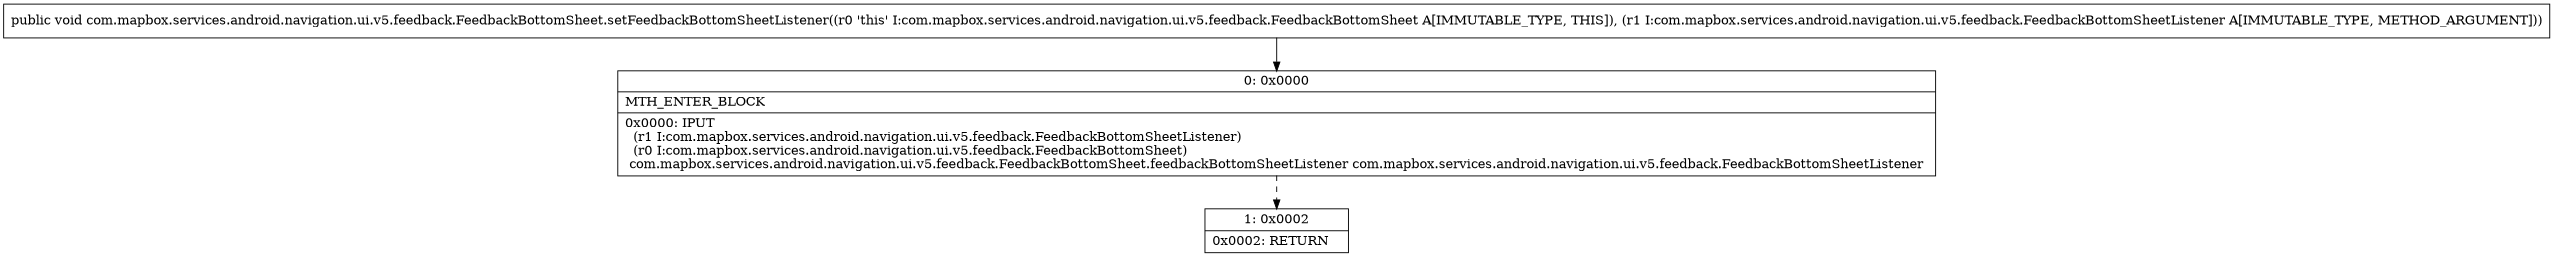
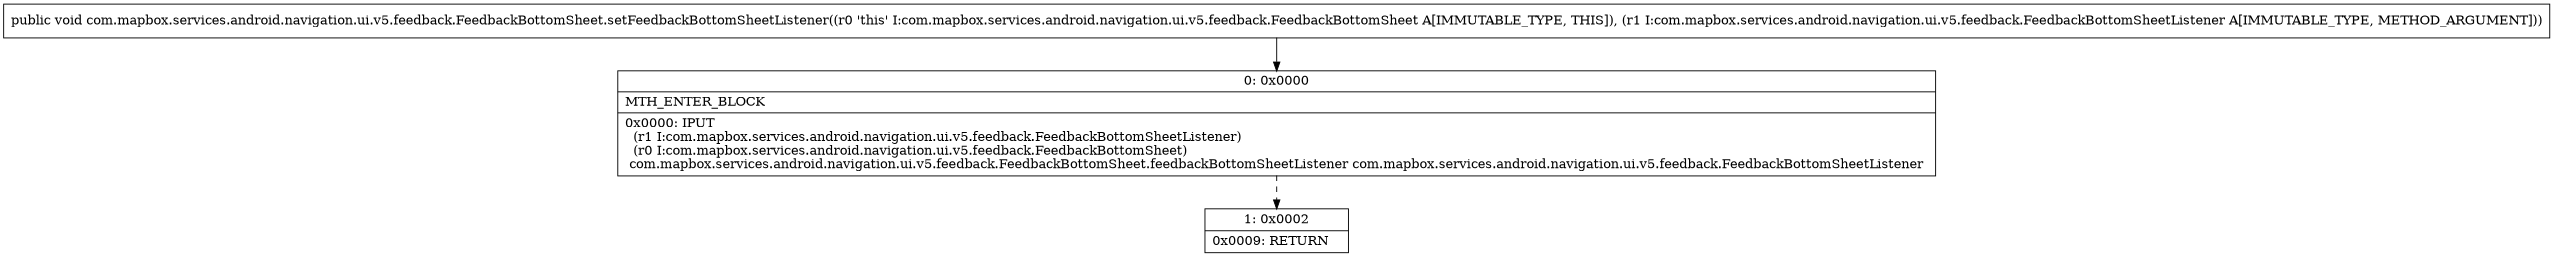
(1277, 241) -> (1277, 241)
